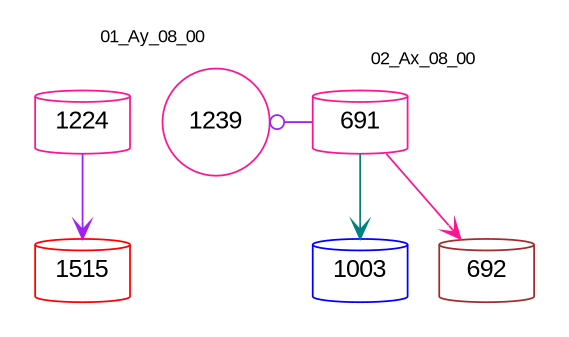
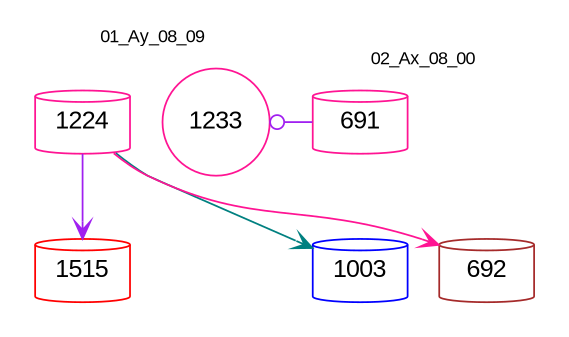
(153, 38) -> (153, 38)
(216, 122) -> (216, 122)
(360, 188) -> (245, 219)
(417, 190) -> (263, 210)
